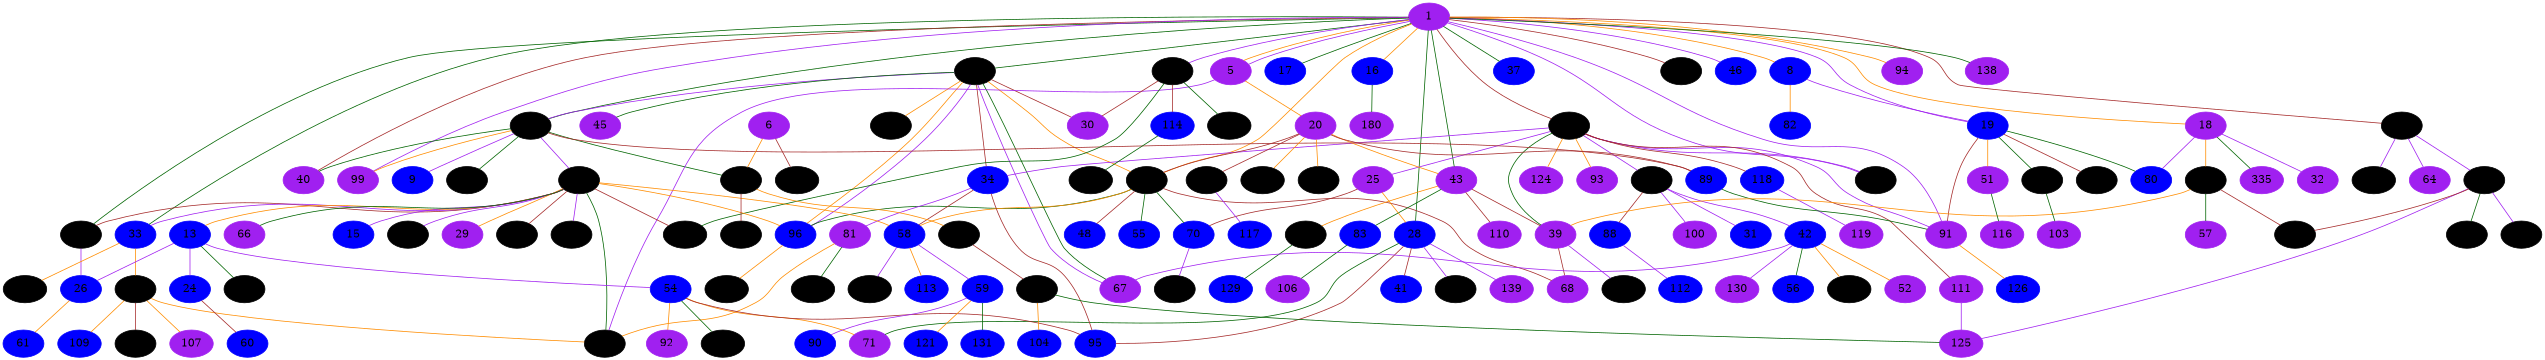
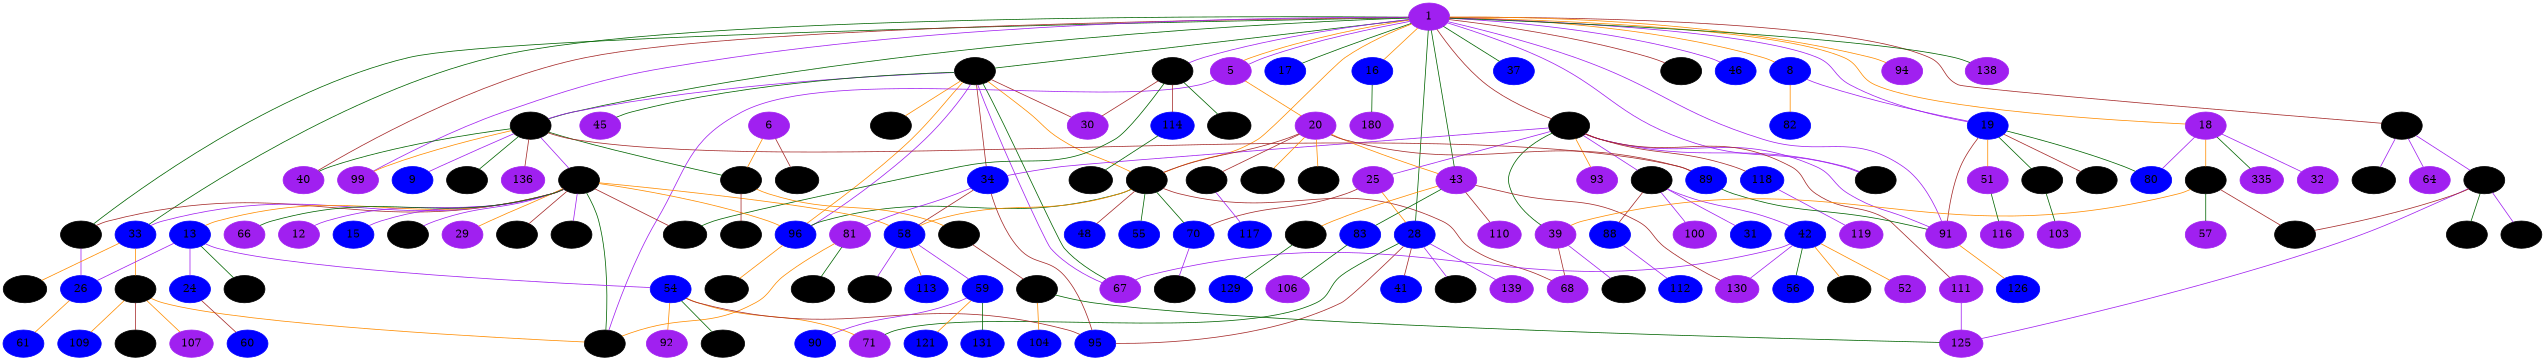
none -> (523, 180)
(1541, 180) -> none
(1506, 207) -> (1608, 209)
none -> (299, 235)
